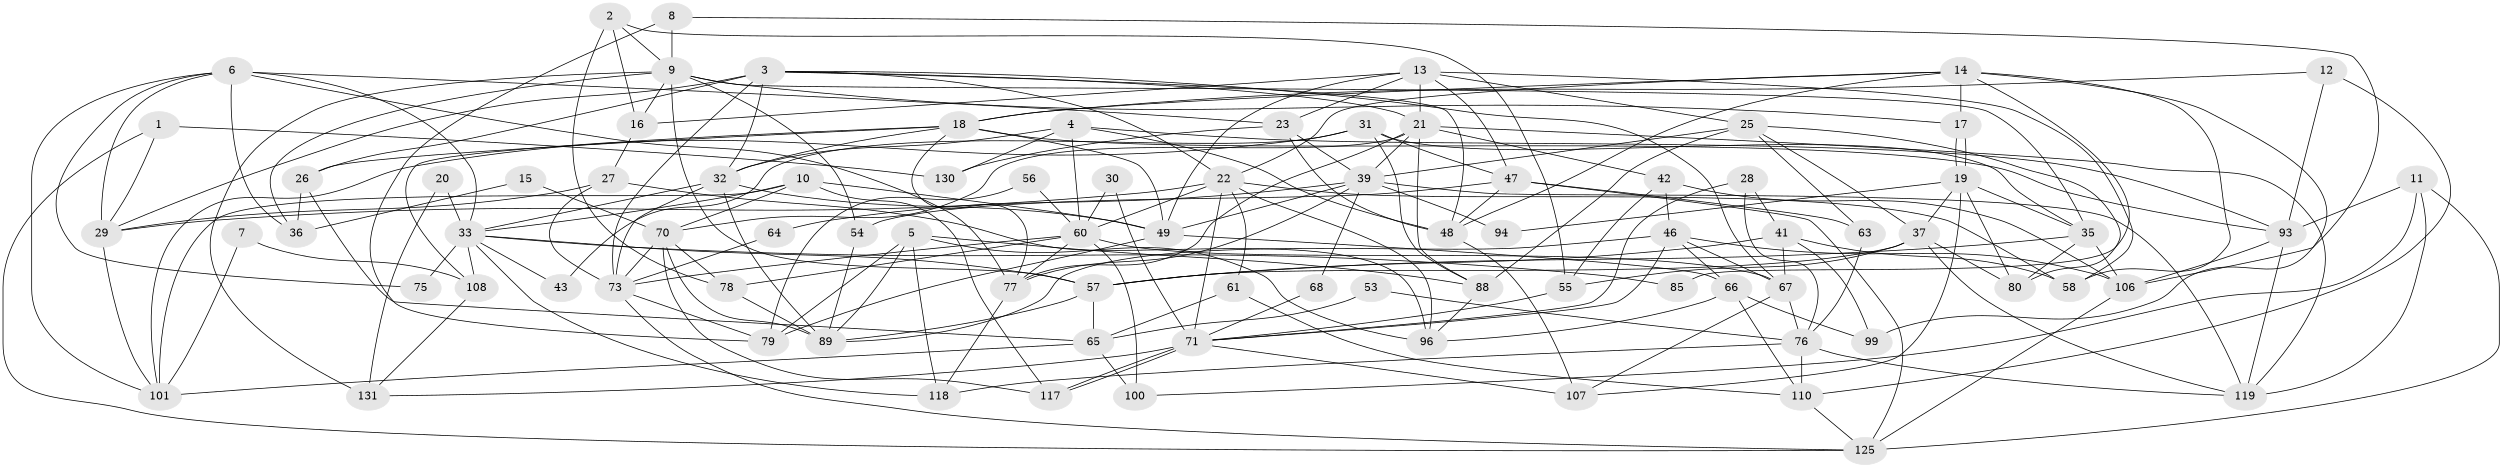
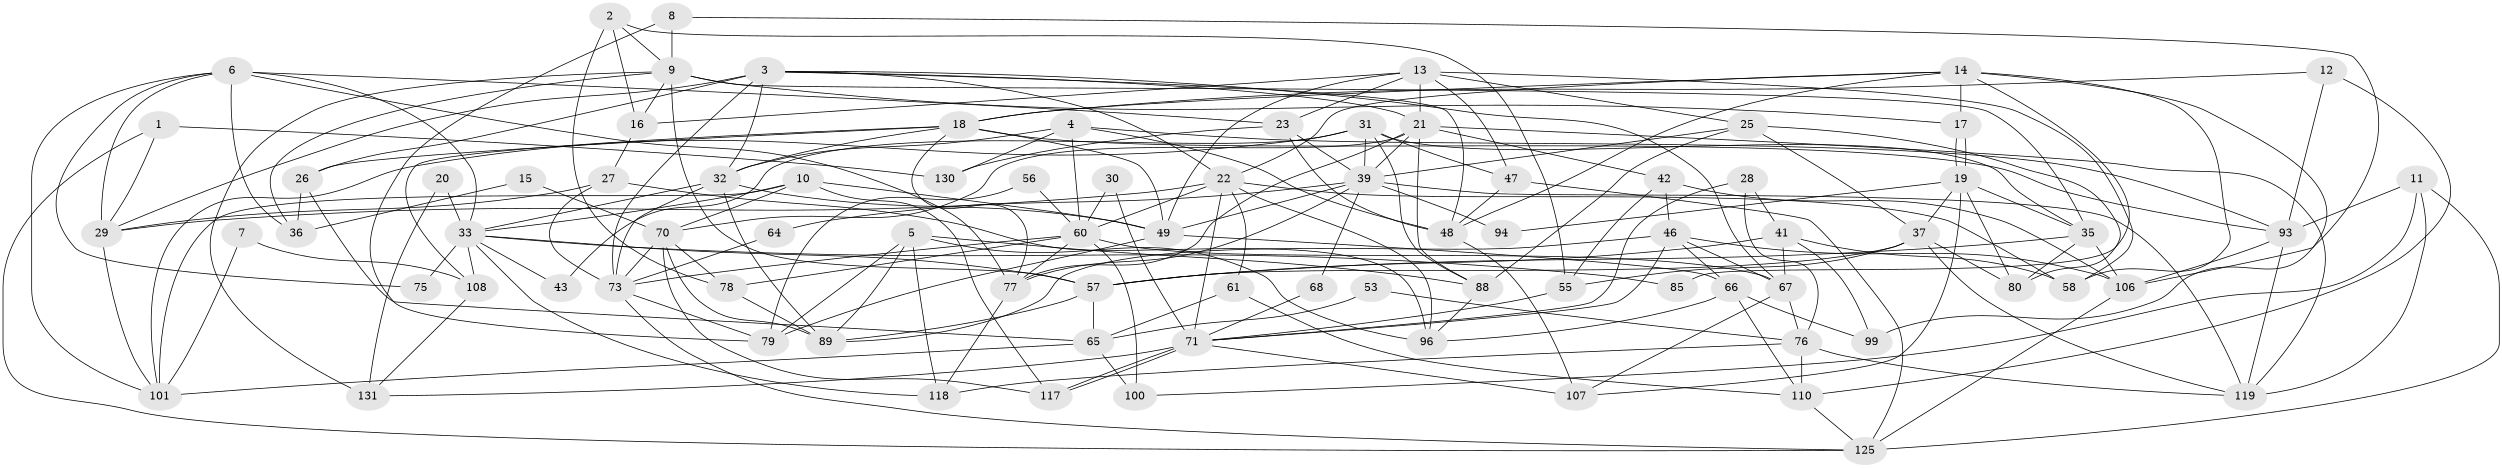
none -> (1365, 156)
(857, 234) -> none
(1865, 234) -> none
